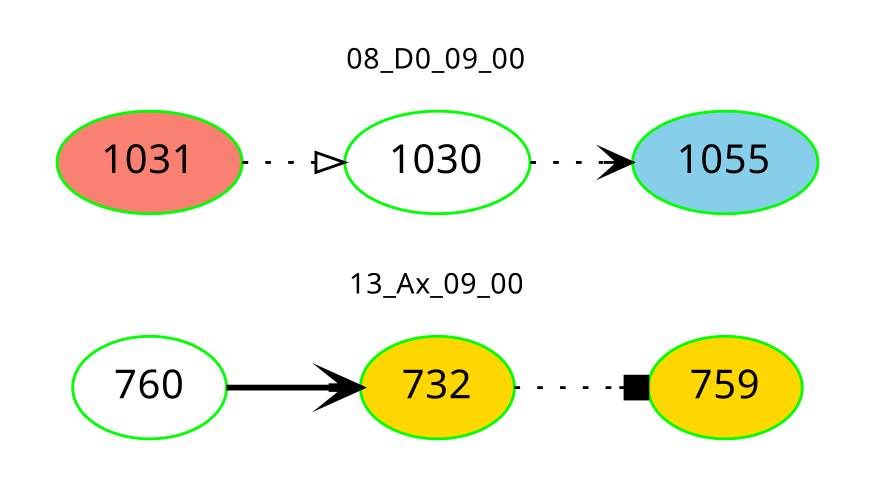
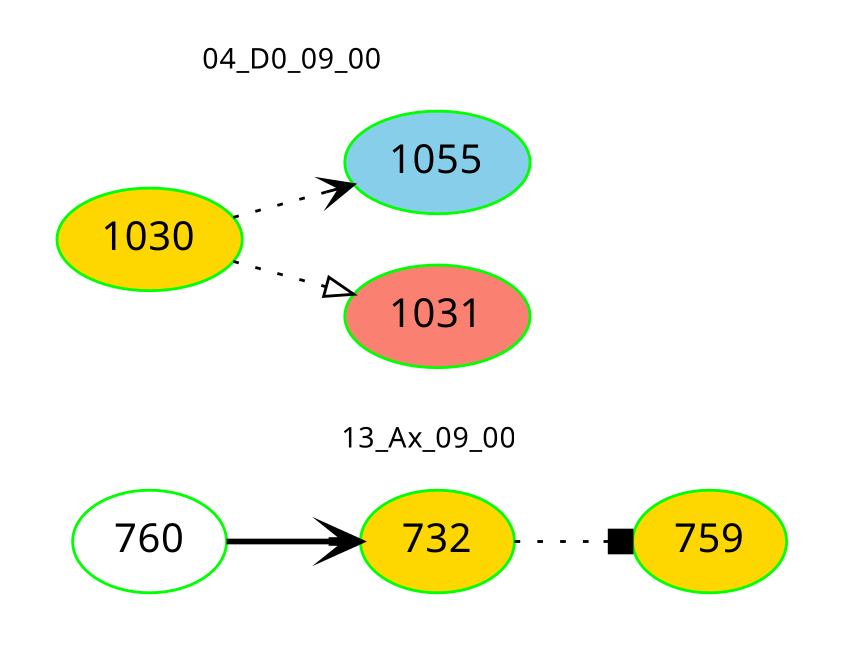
(437, 61) -> (294, 61)
(279, 162) -> (280, 274)
(437, 162) -> (150, 239)
